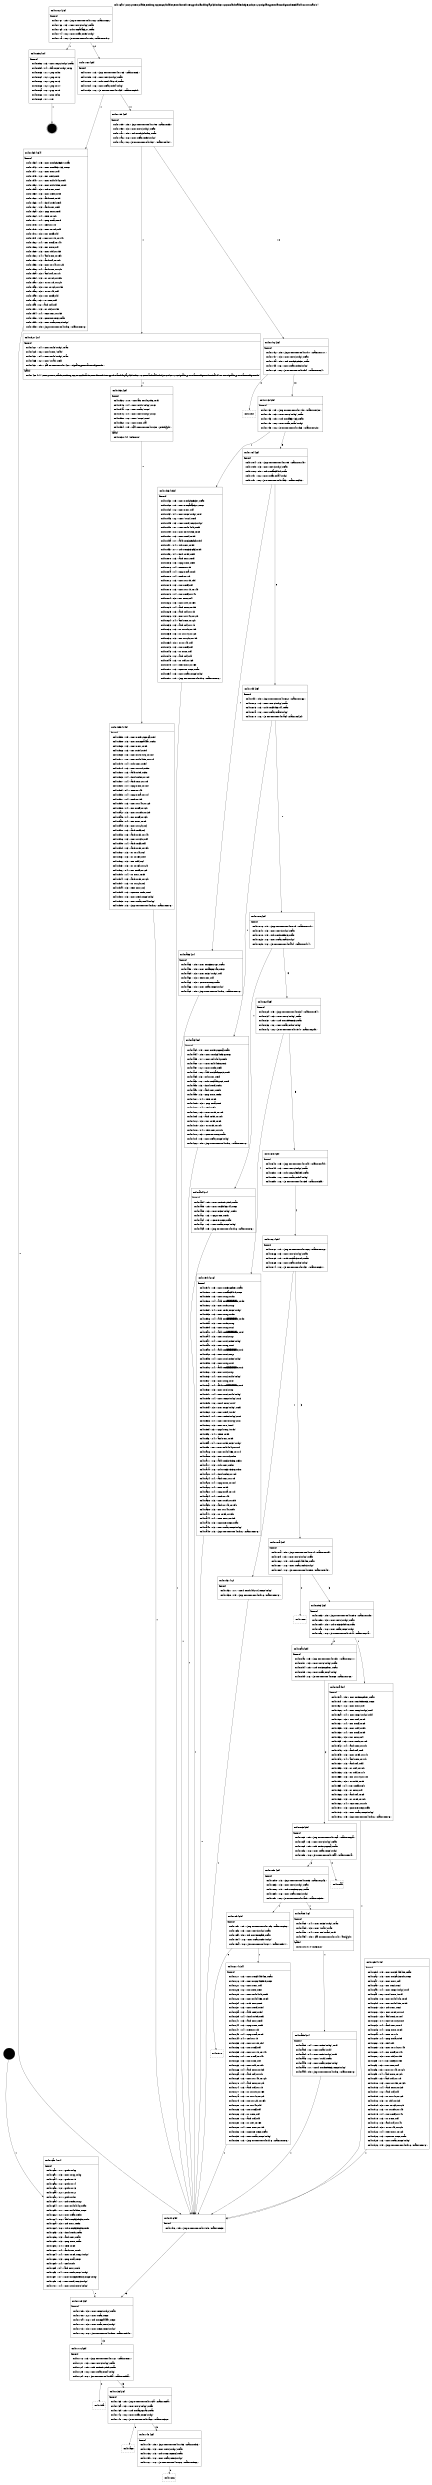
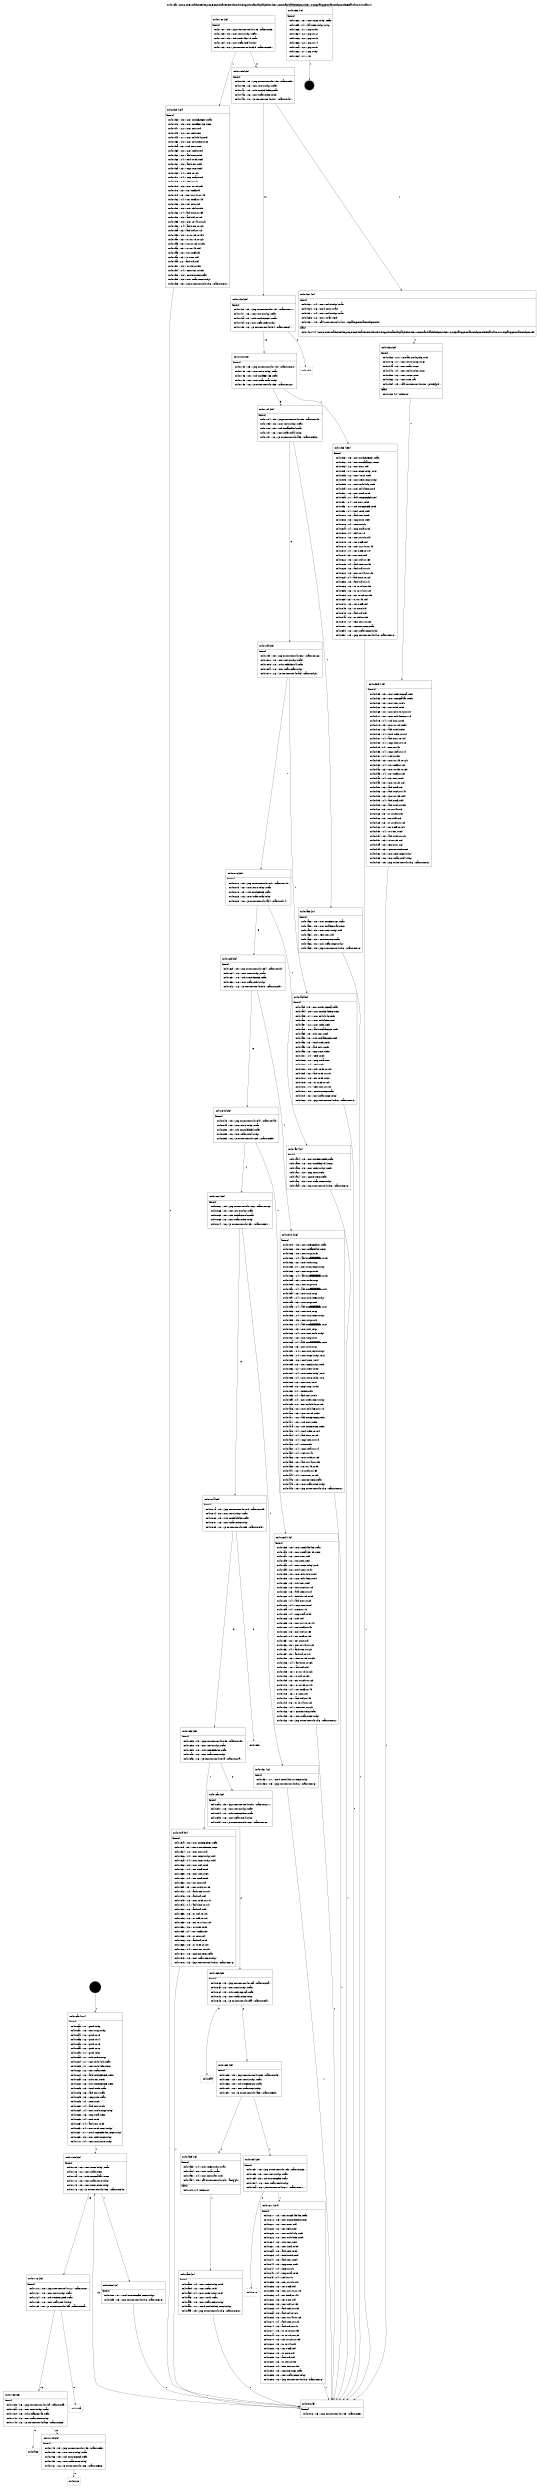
(81, 25) -> none
none -> (278, 1336)
none -> (133, 2293)
